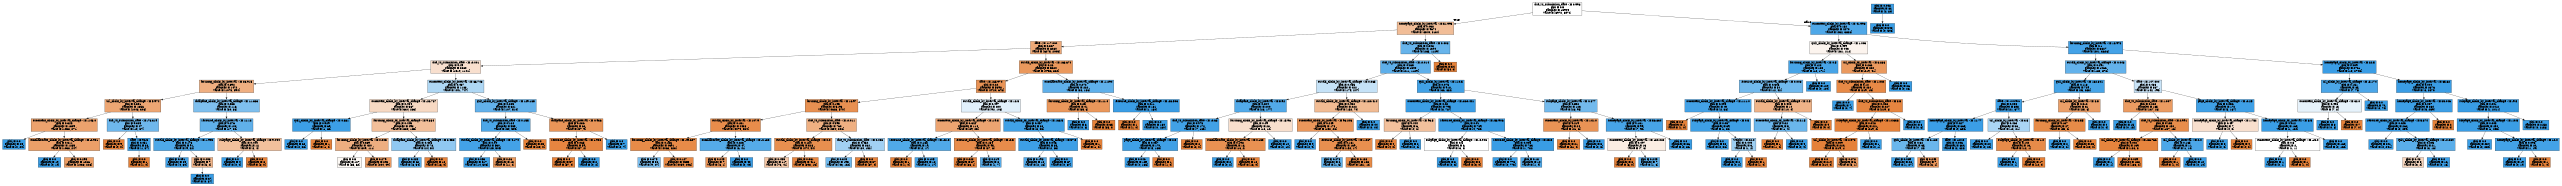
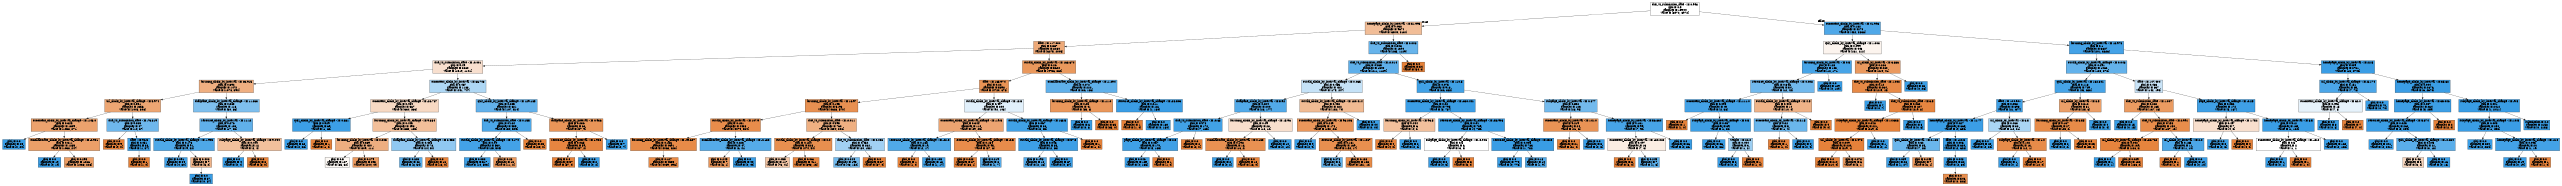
(1883, 28) -> (1955, 179)
(2536, 125) -> (2537, 125)
none -> (1955, 153)
(649, 162) -> none
